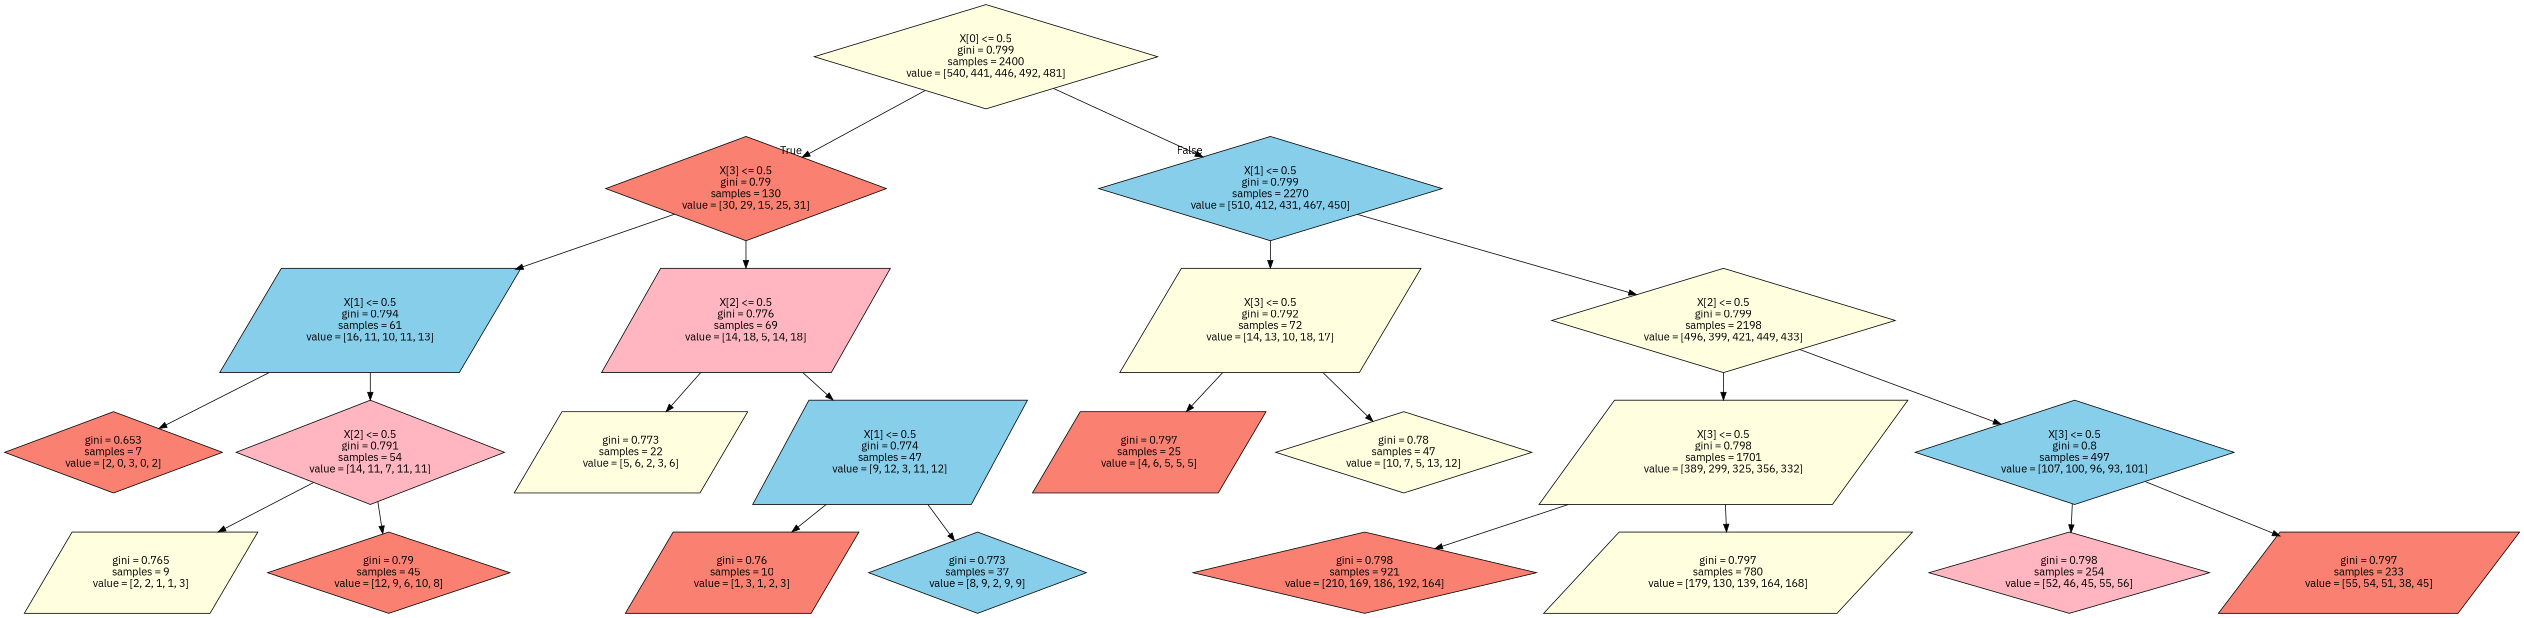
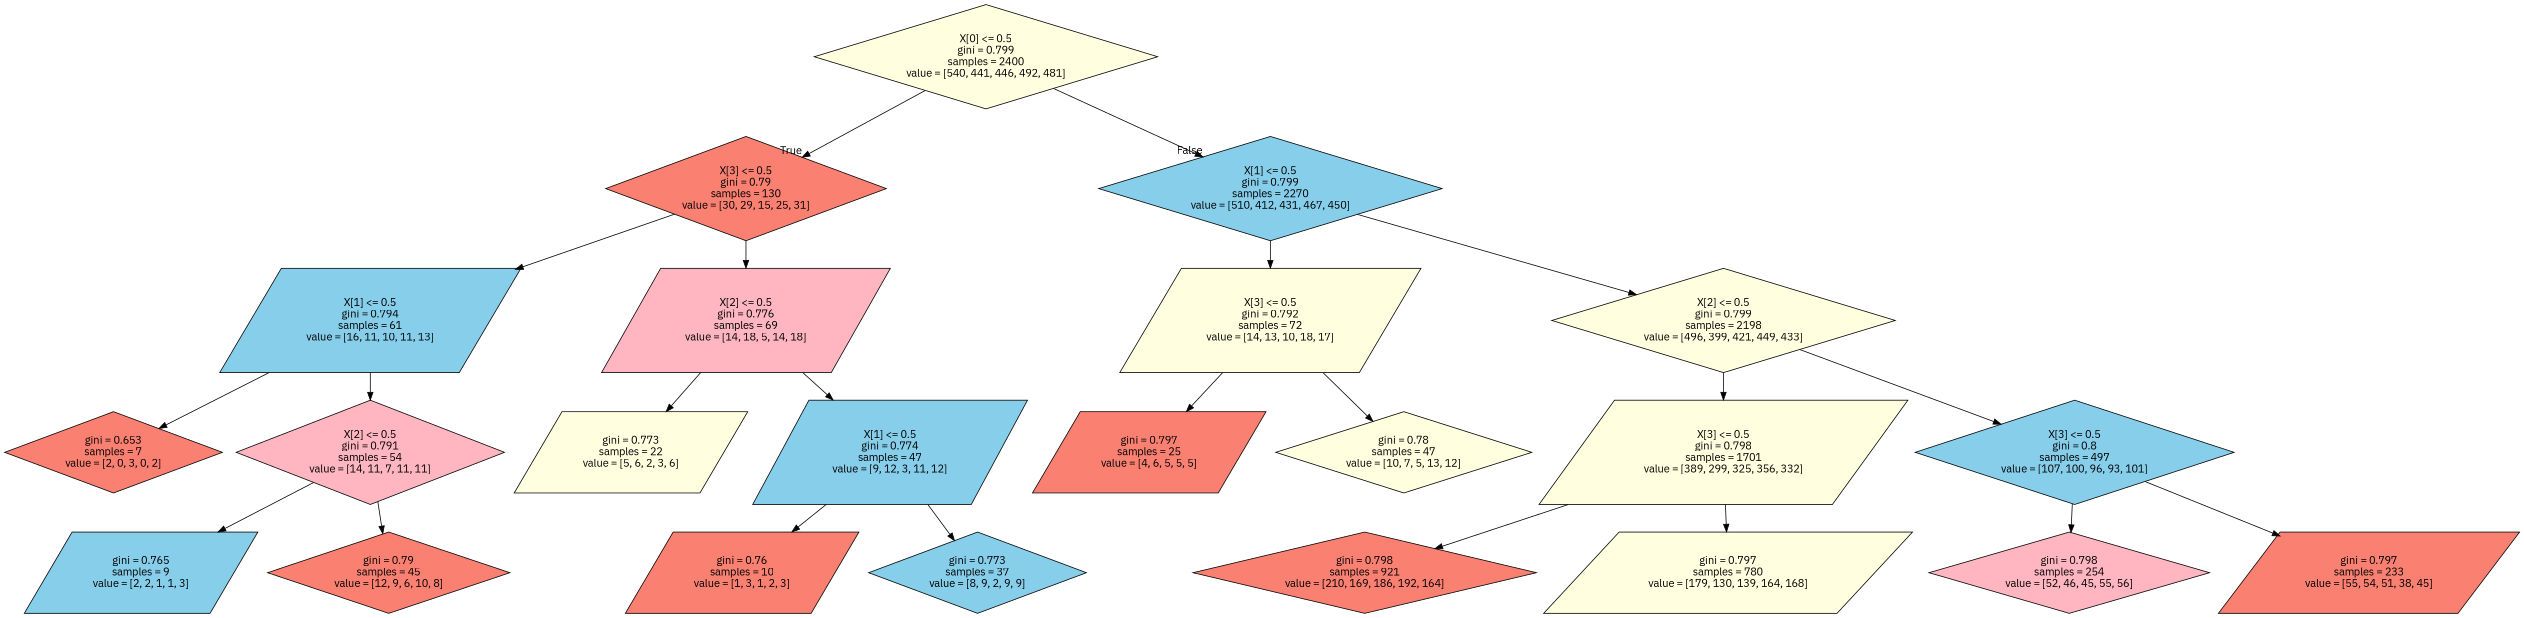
(141, 573) -> (141, 573)
